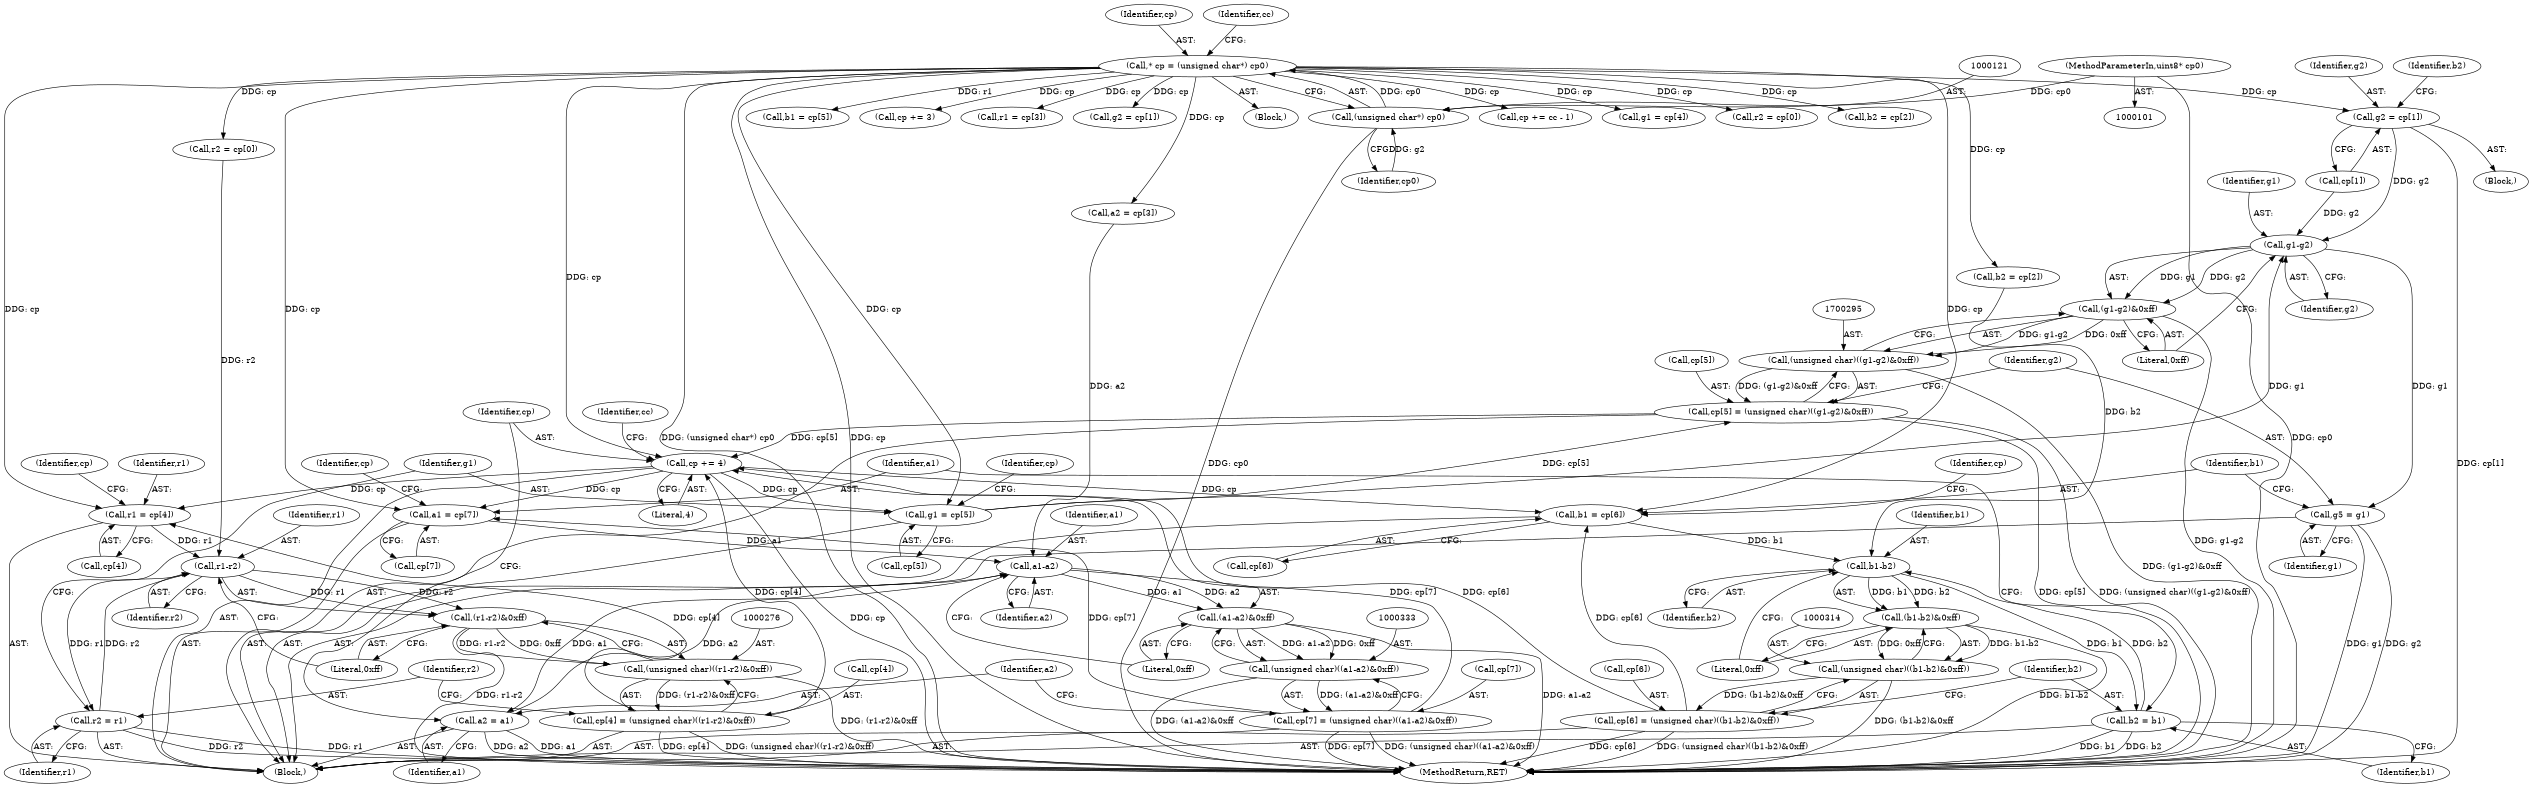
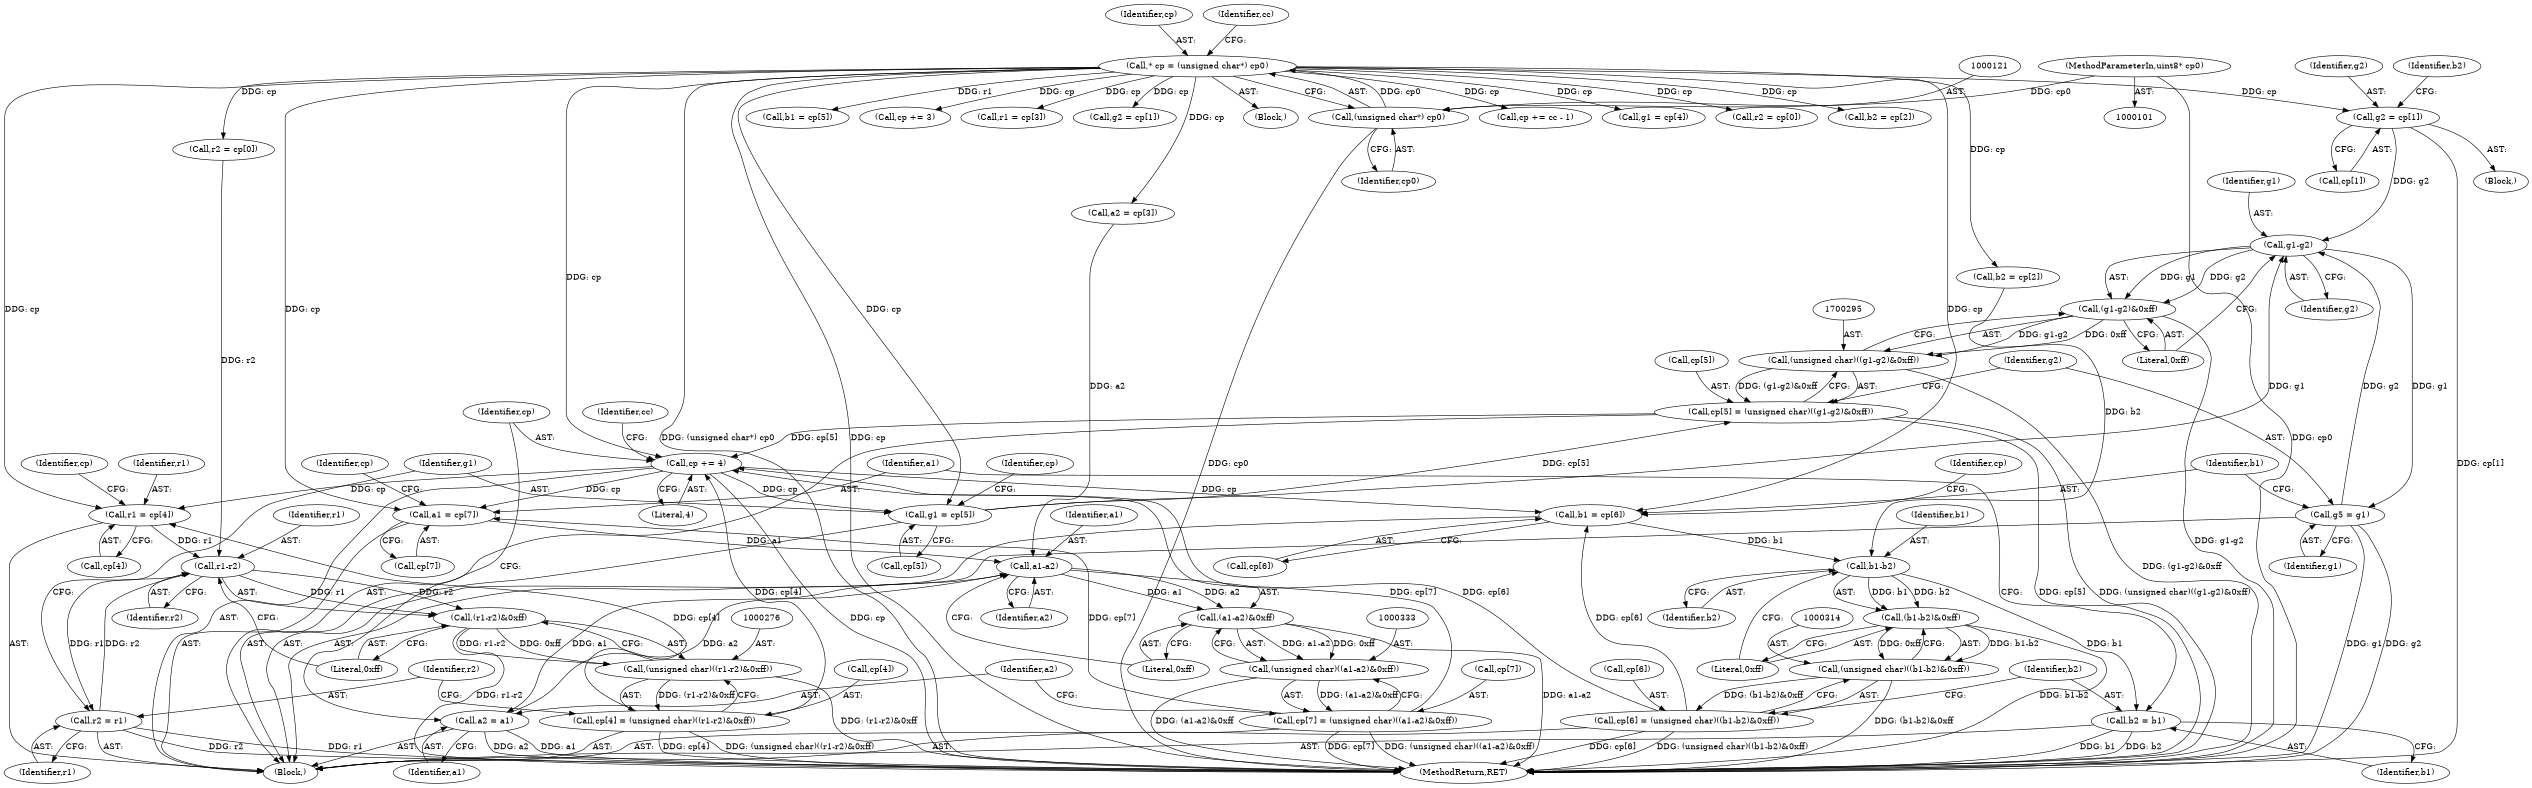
(1407, 150) -> (1407, 150)
(2318, 211) -> (2367, 365)
(2056, 613) -> none
